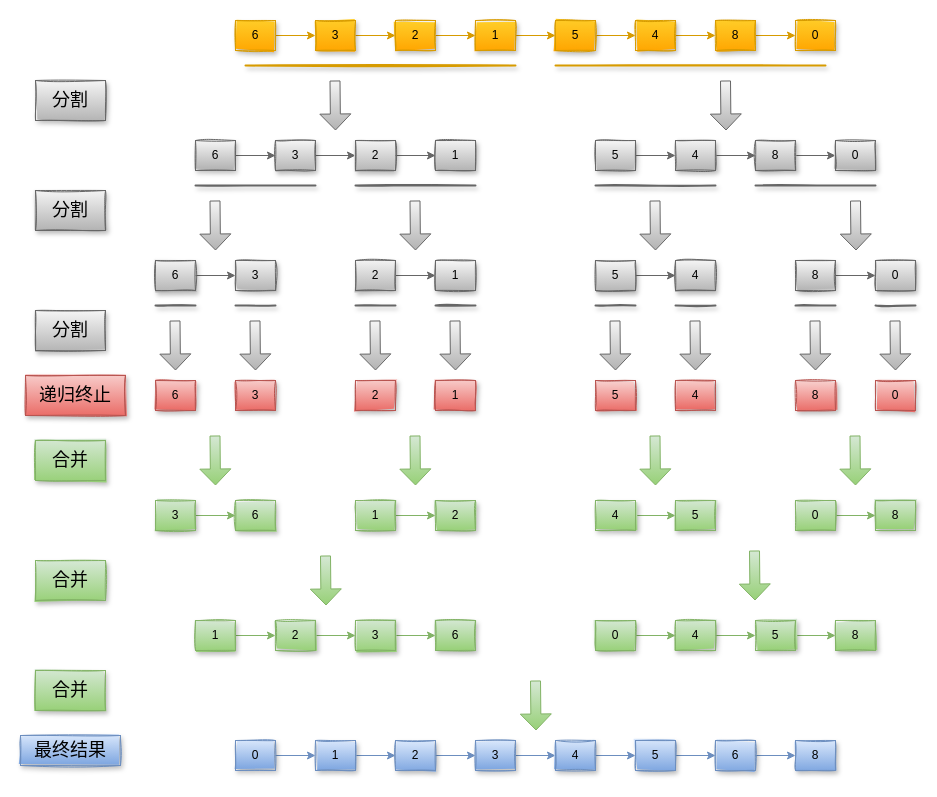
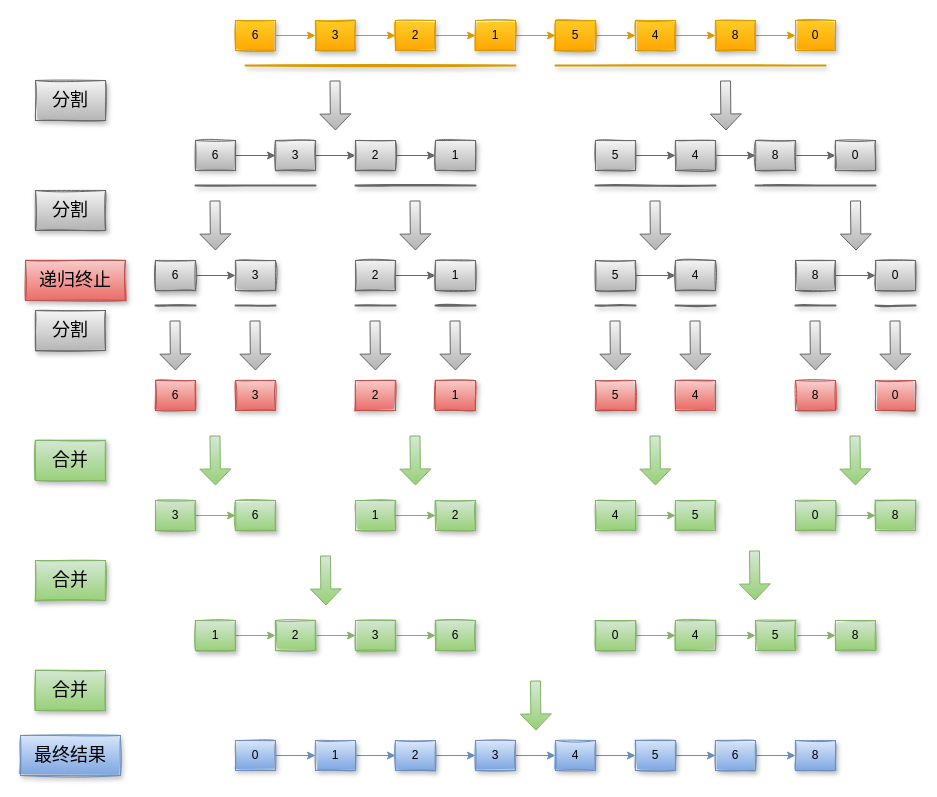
(76, 396) -> (76, 281)
(71, 751) -> (71, 756)
